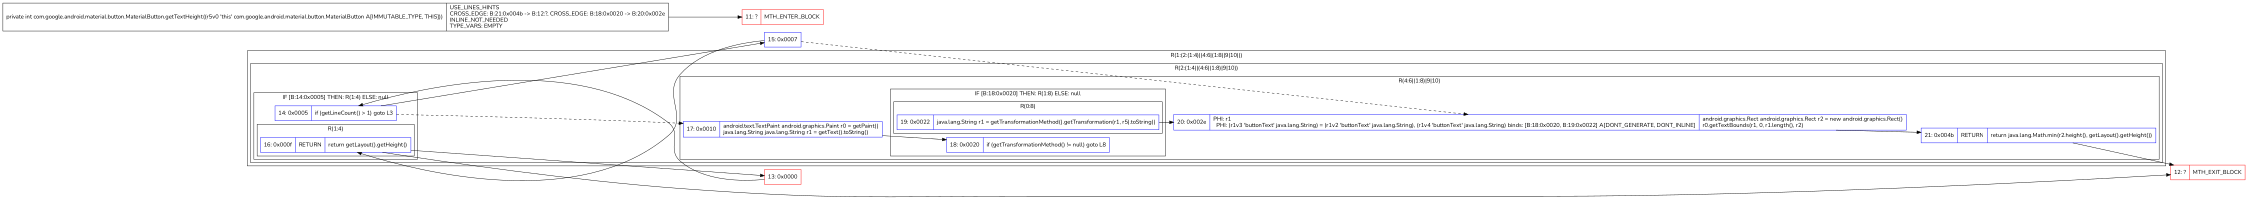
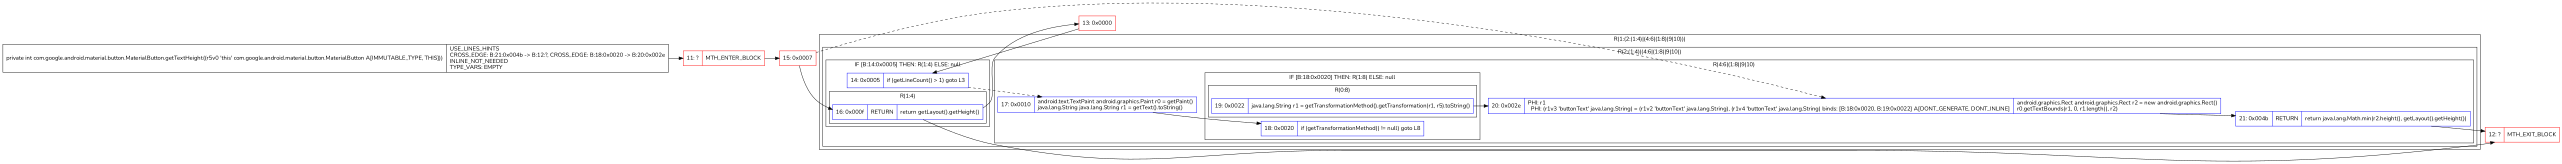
(783, 40) -> (798, 58)
(571, 75) -> (770, 58)
